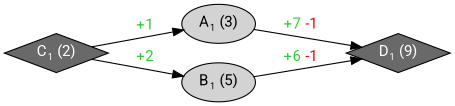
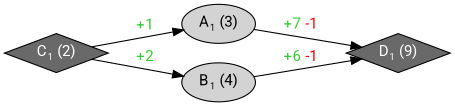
(227, 81) -> (227, 81)
